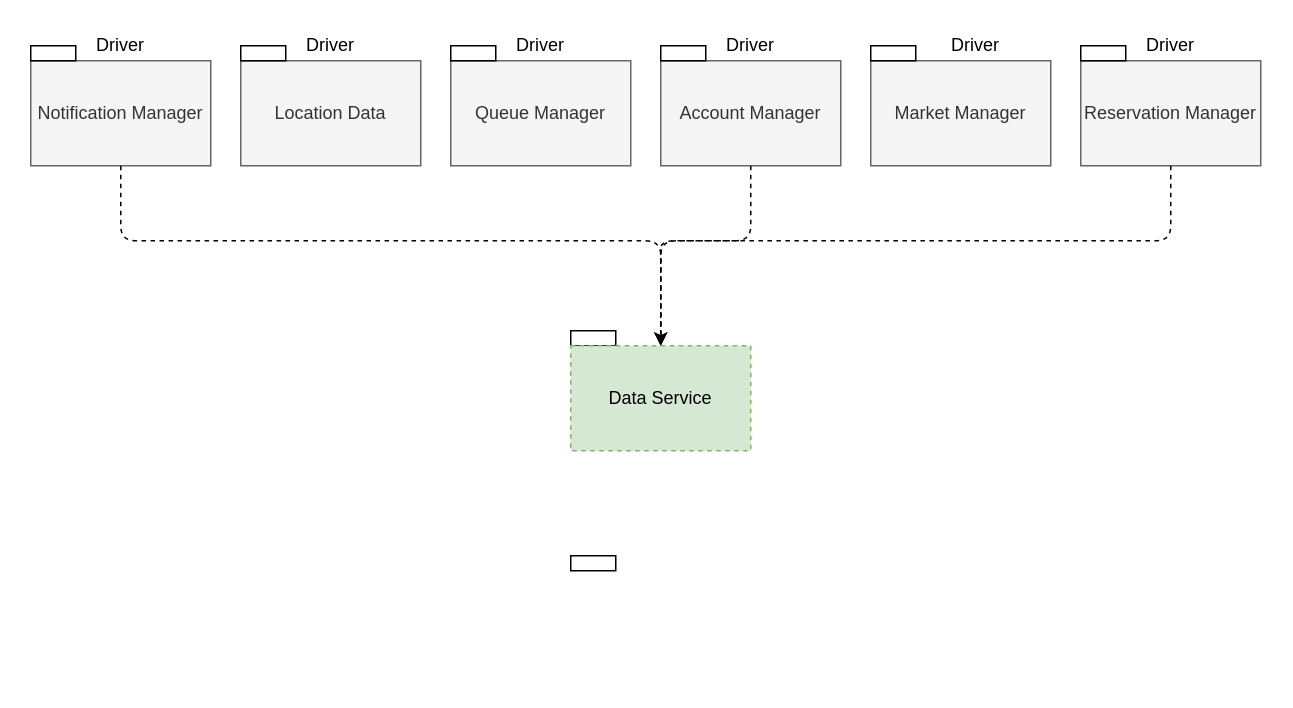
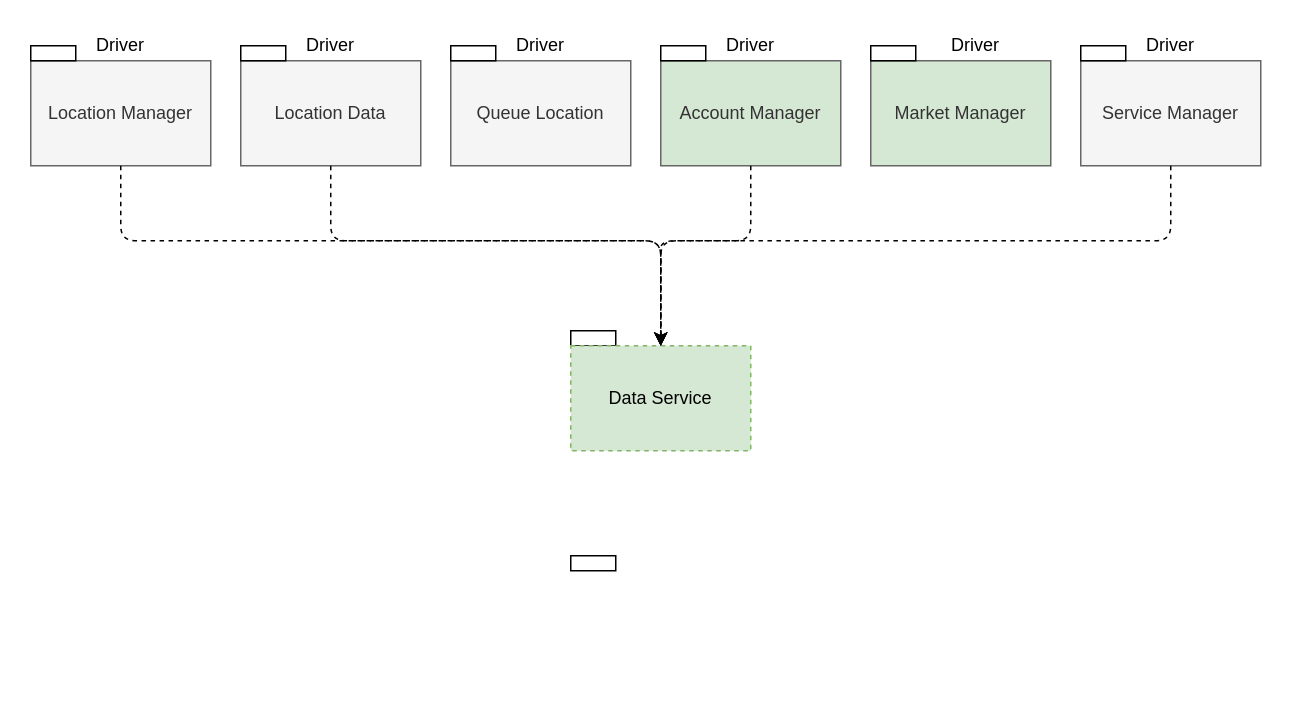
(121, 113) -> (121, 113)
(541, 113) -> (541, 113)
(751, 113) -> (751, 113)
(961, 113) -> (961, 113)
(1171, 113) -> (1171, 113)
none -> (331, 202)
(661, 342) -> (751, 166)
